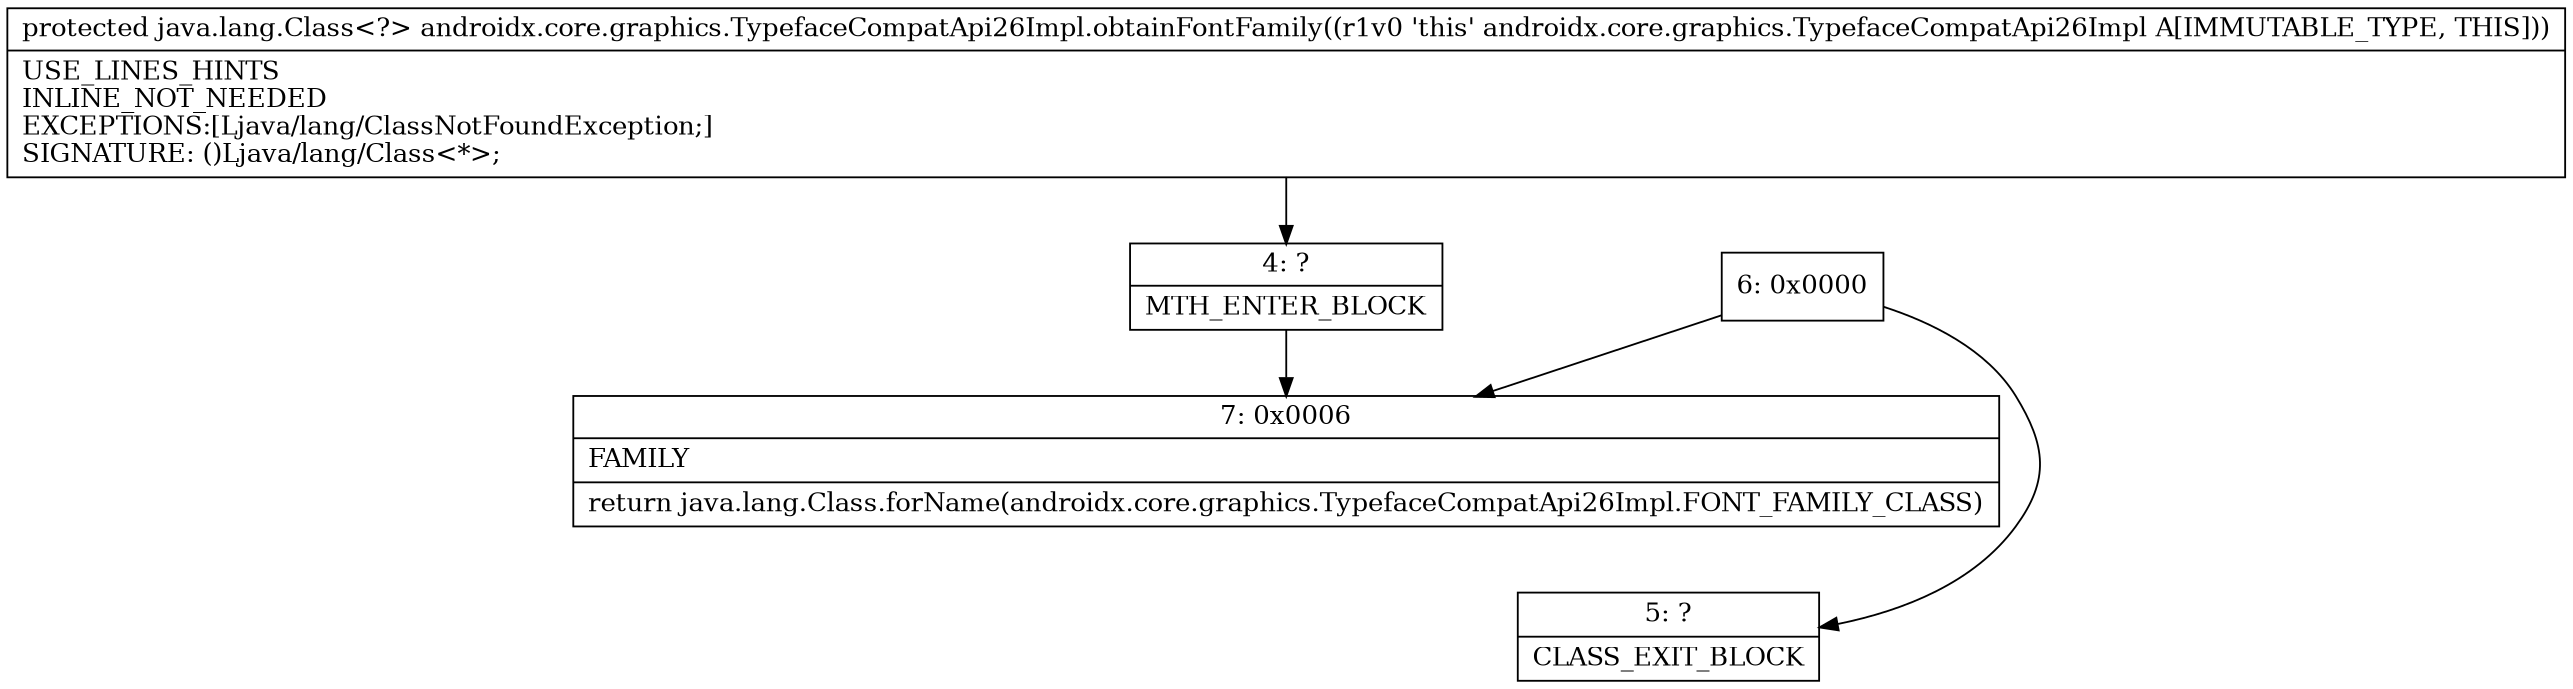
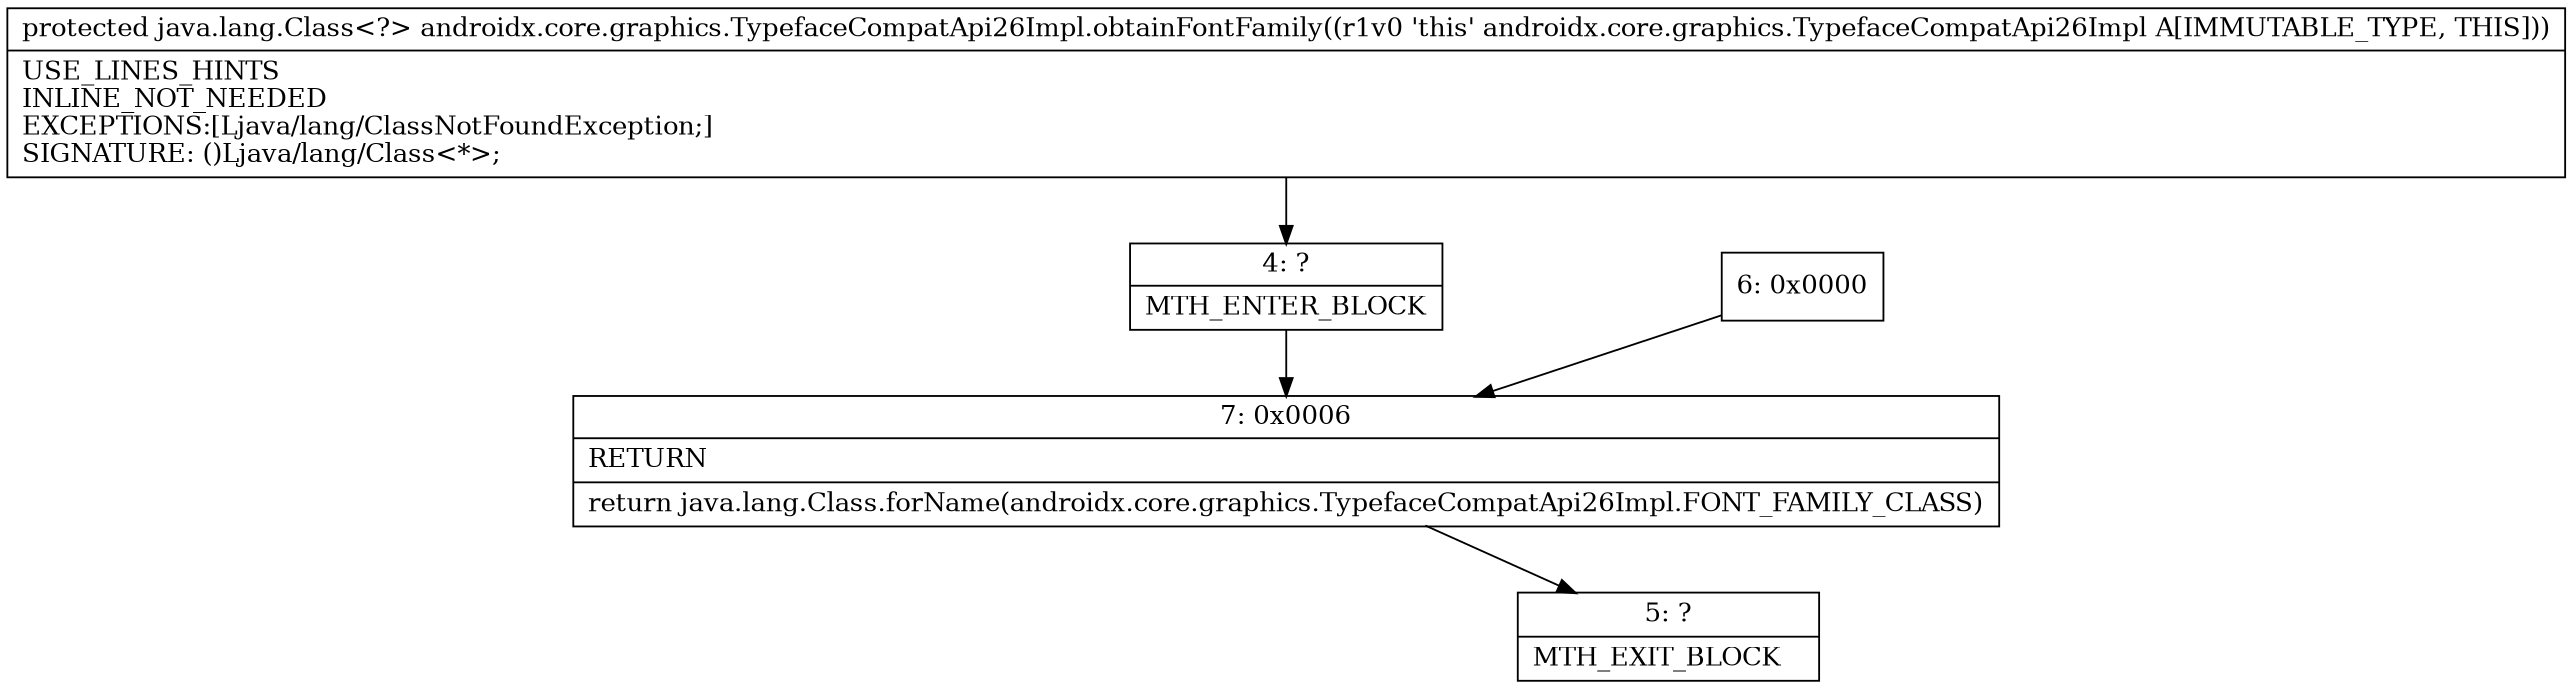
(639, 459) -> (648, 459)
(2037, 483) -> (1492, 556)
(1668, 658) -> (1657, 658)
